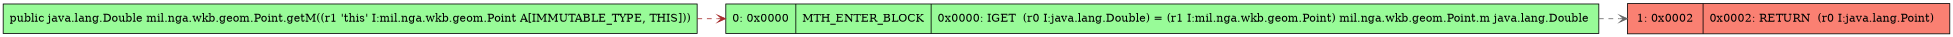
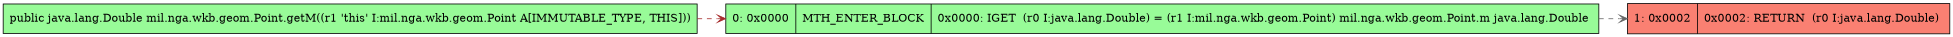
(1824, 18) -> (1824, 18)
